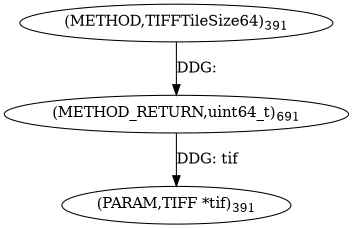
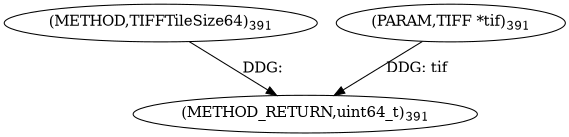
(288, 113) -> (417, 113)
(176, 154) -> (383, 66)
